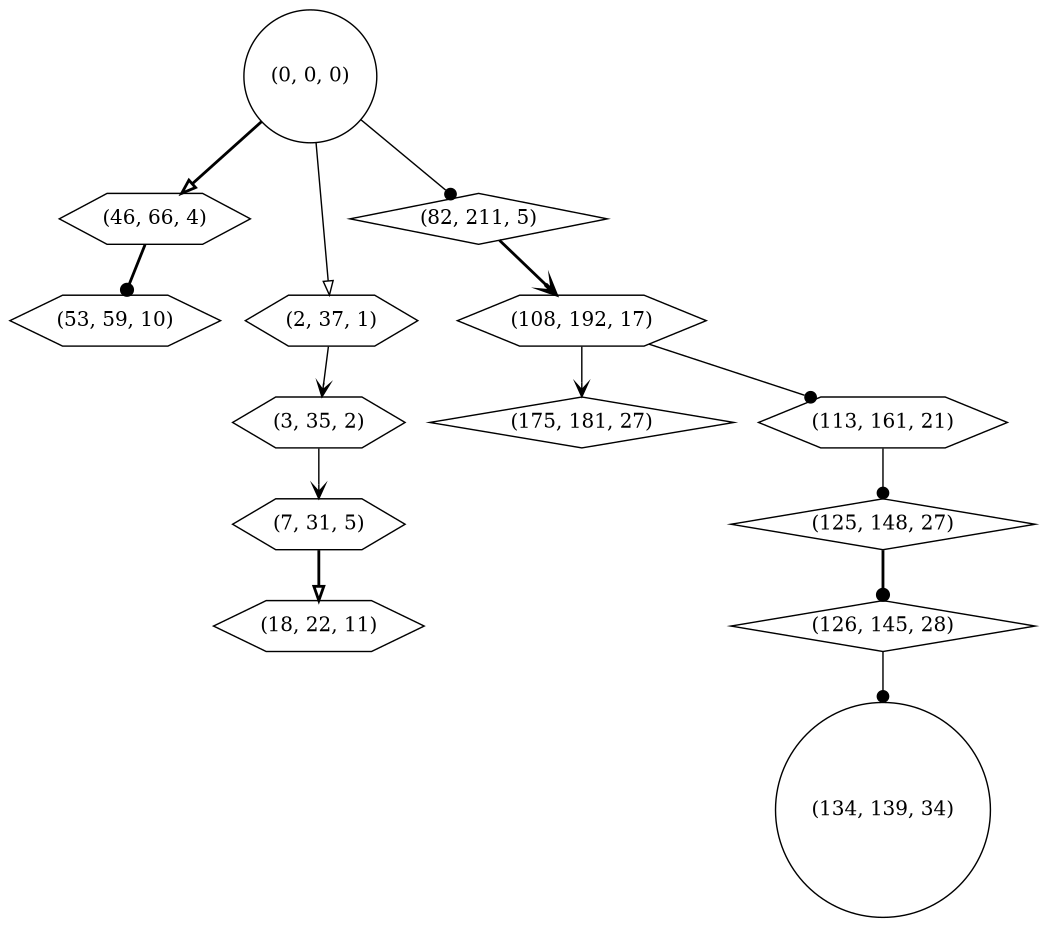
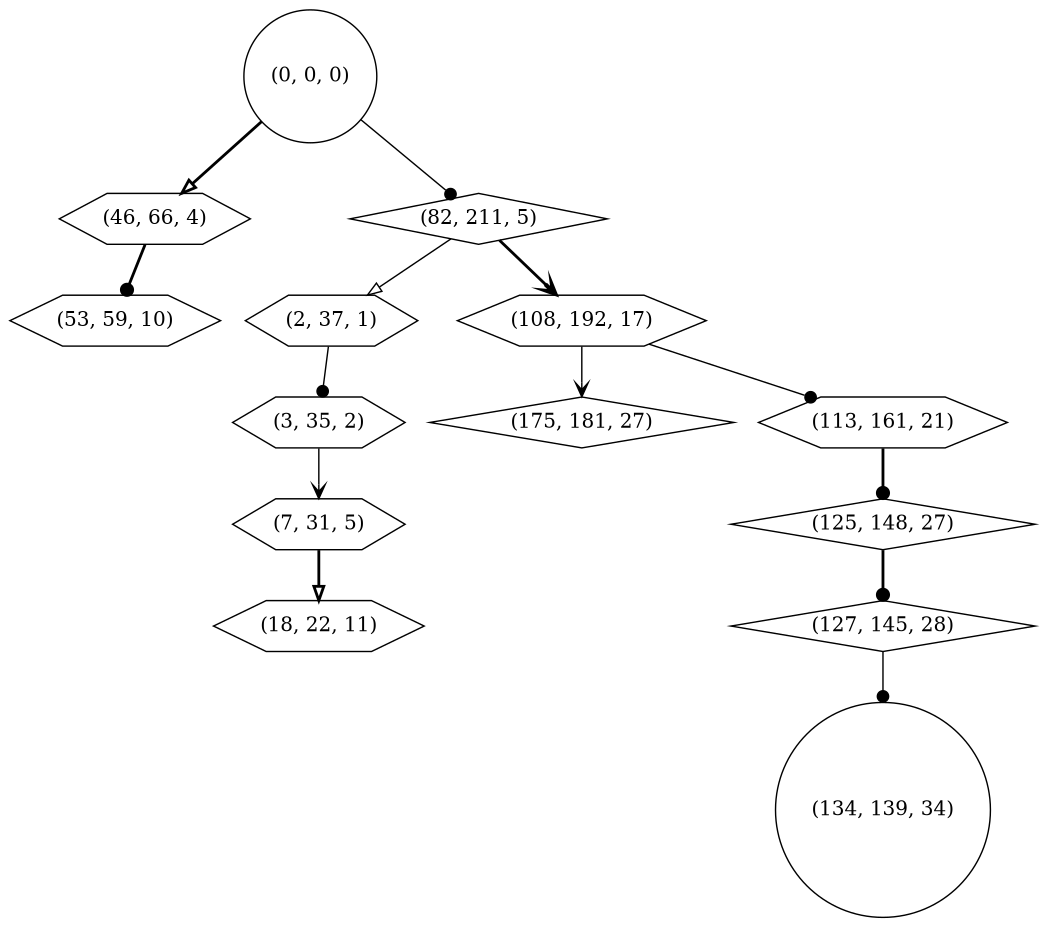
(322, 212) -> (415, 263)
(326, 366) -> (326, 366)
(883, 468) -> (883, 468)
(883, 626) -> (883, 626)
